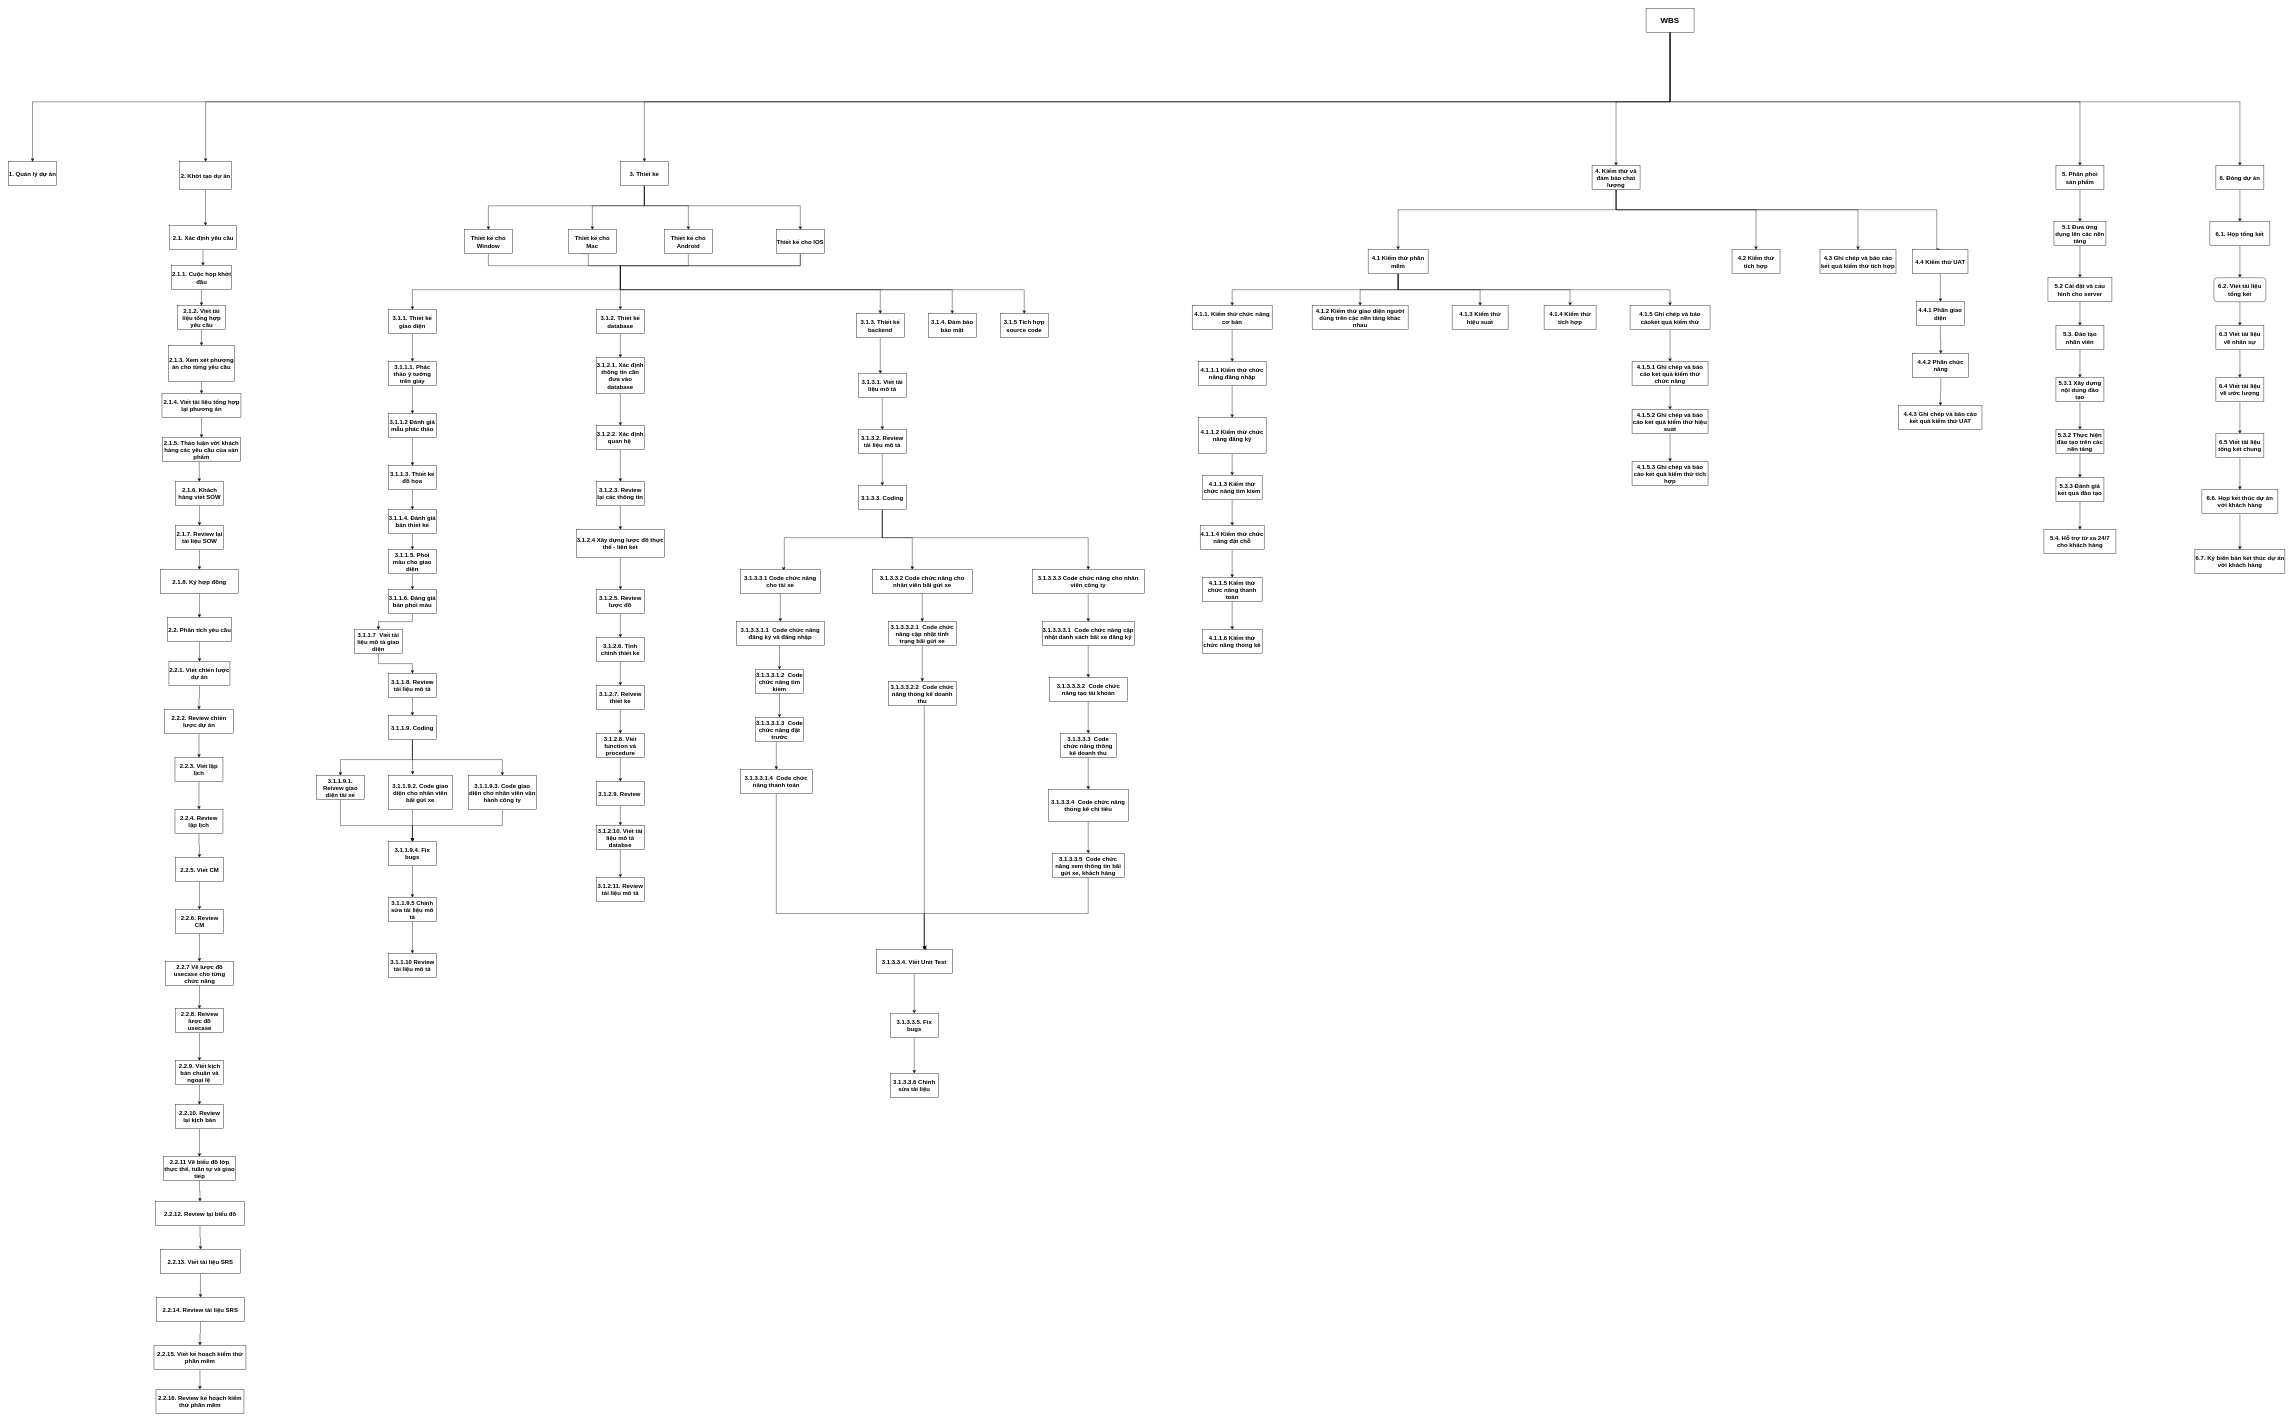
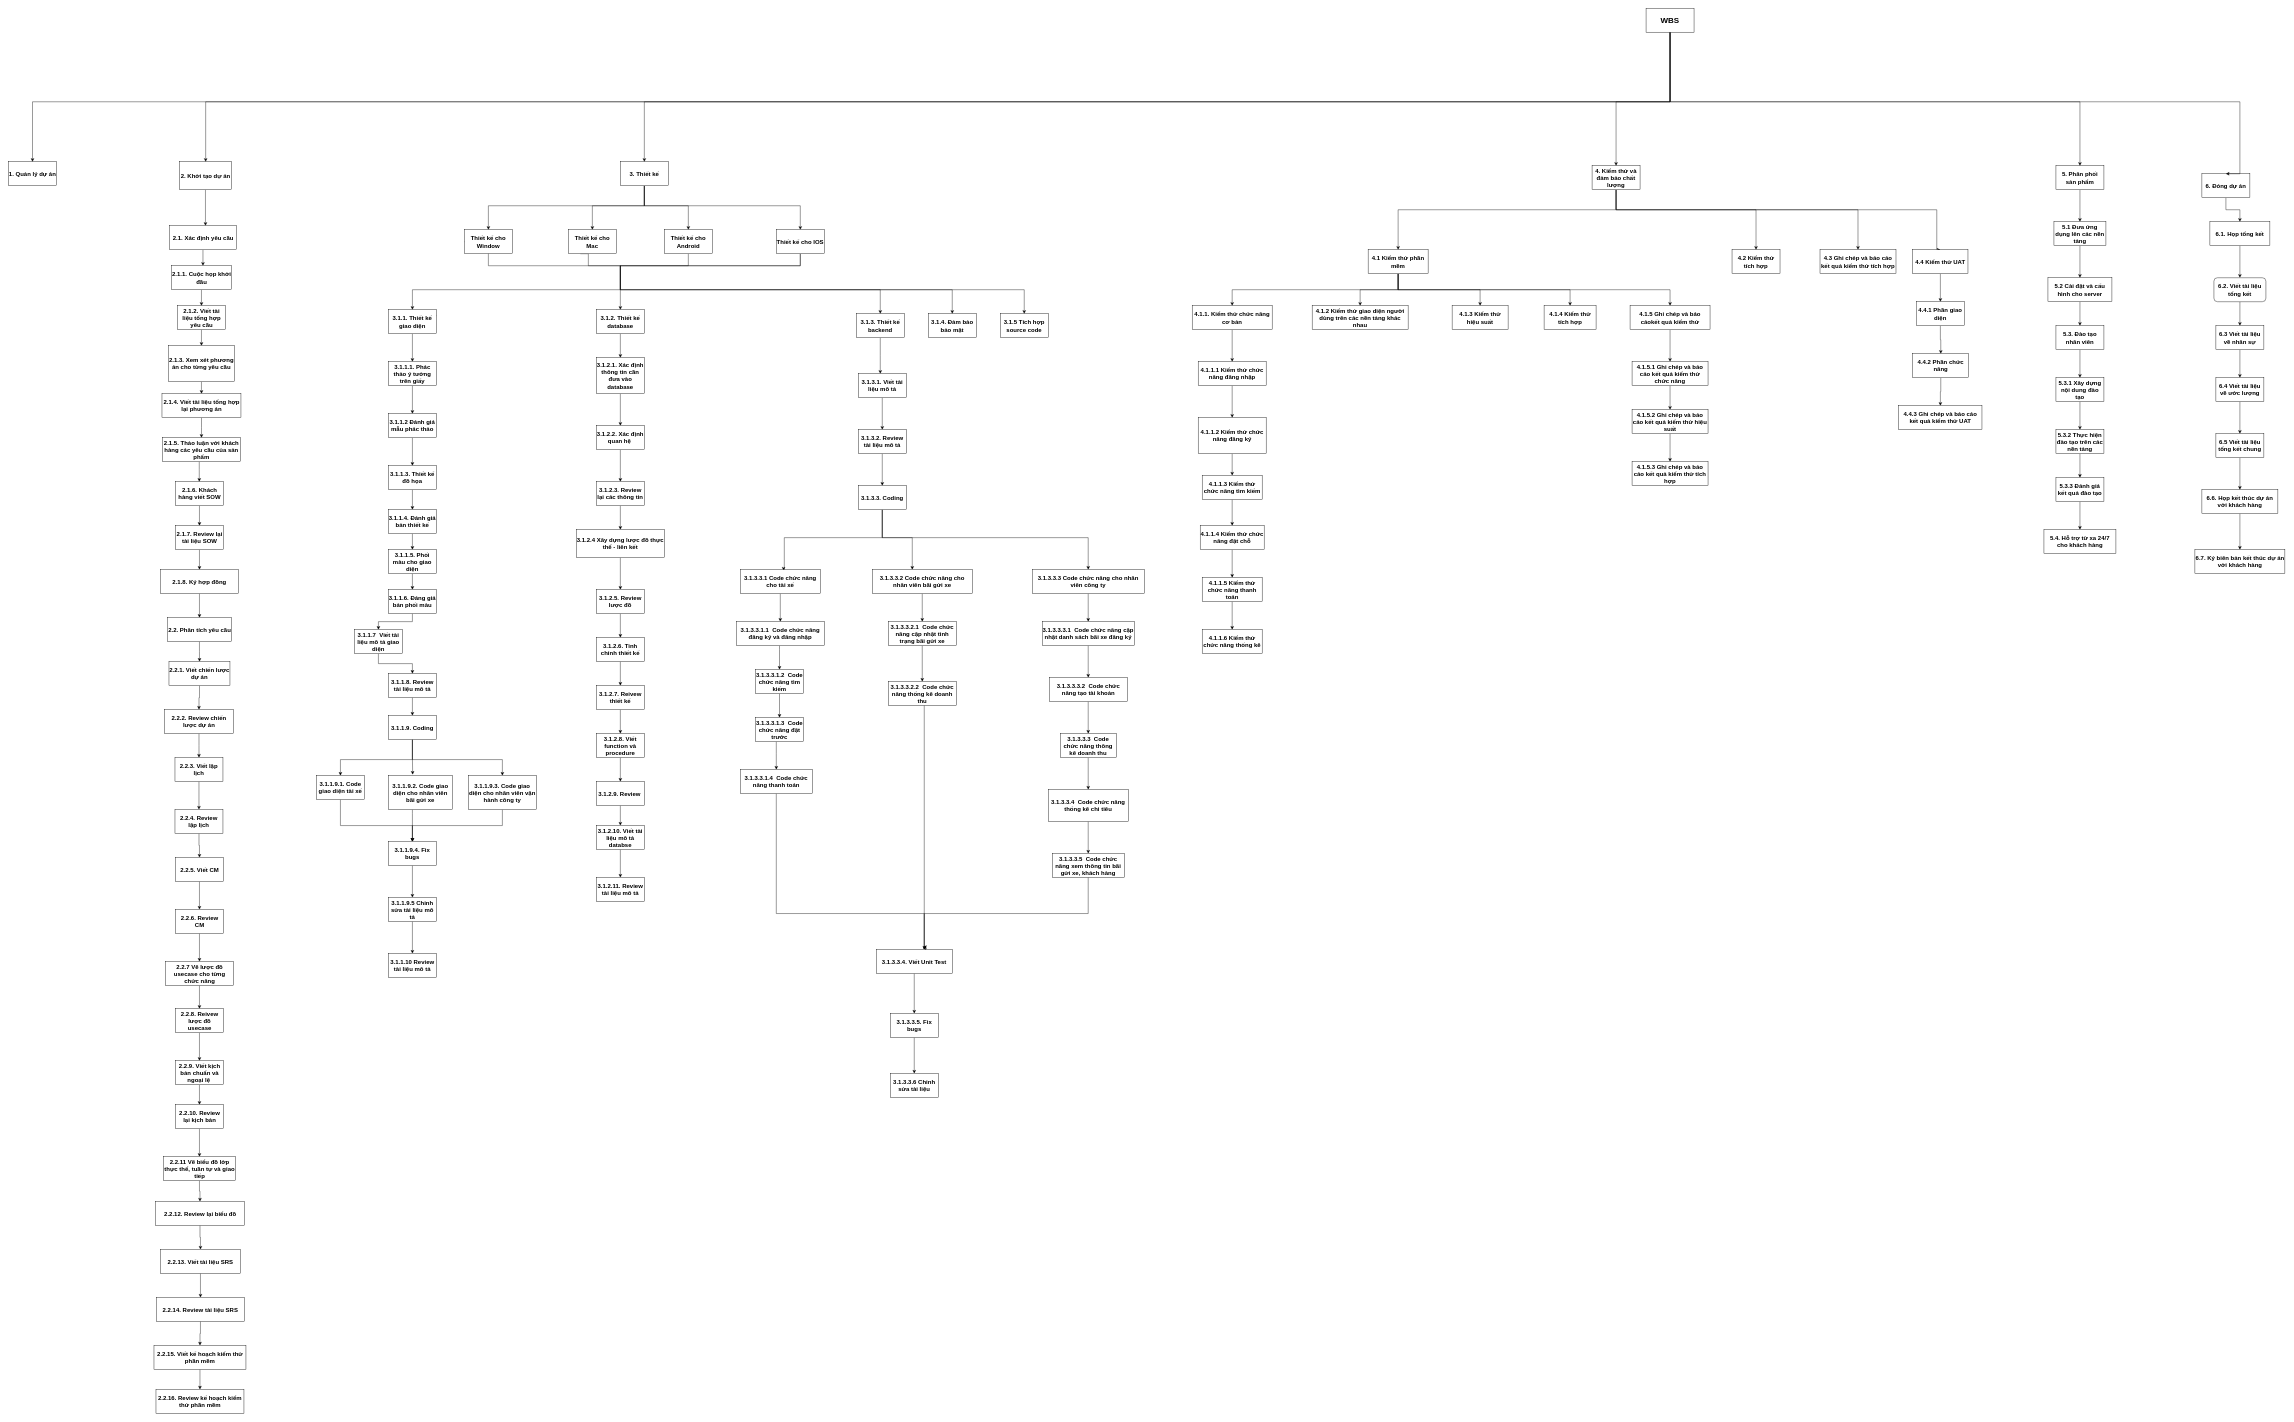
(2240, 178) -> (2226, 186)
(340, 788) -> (340, 788)
